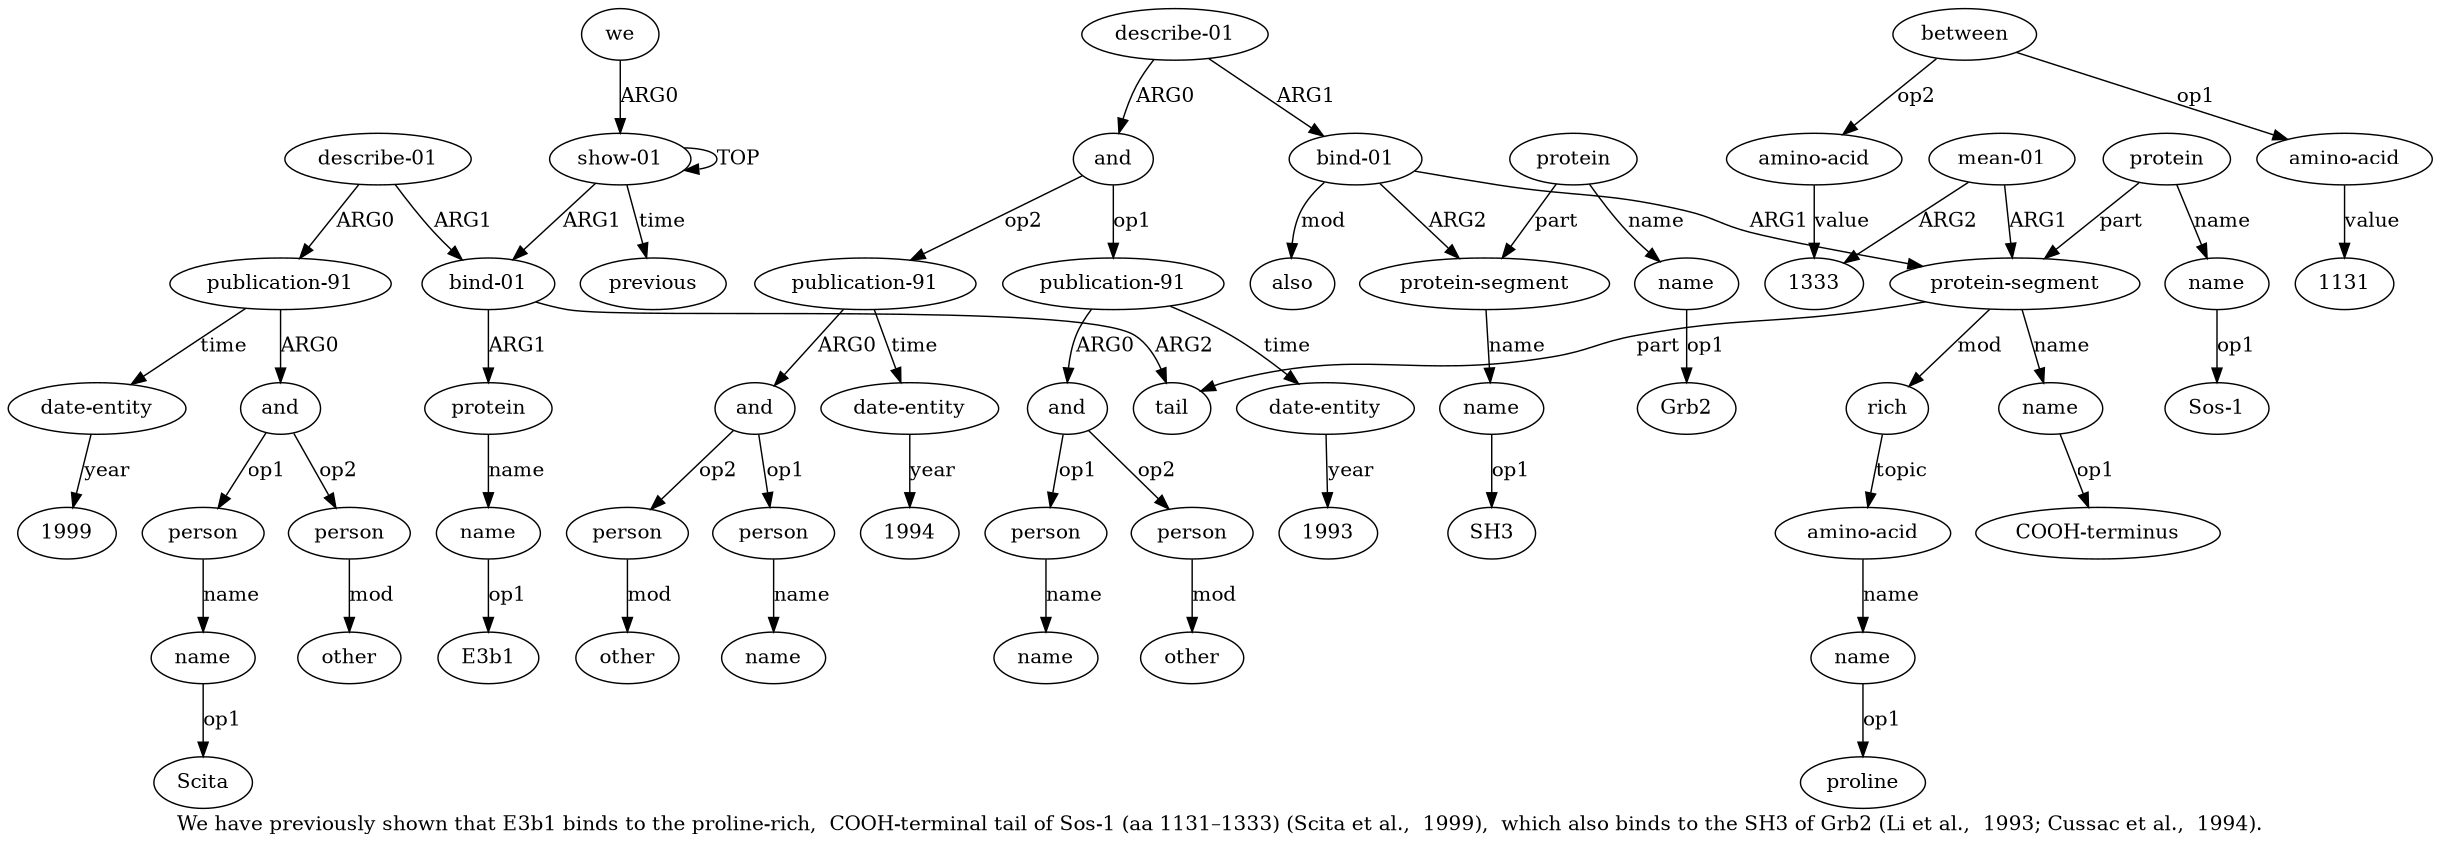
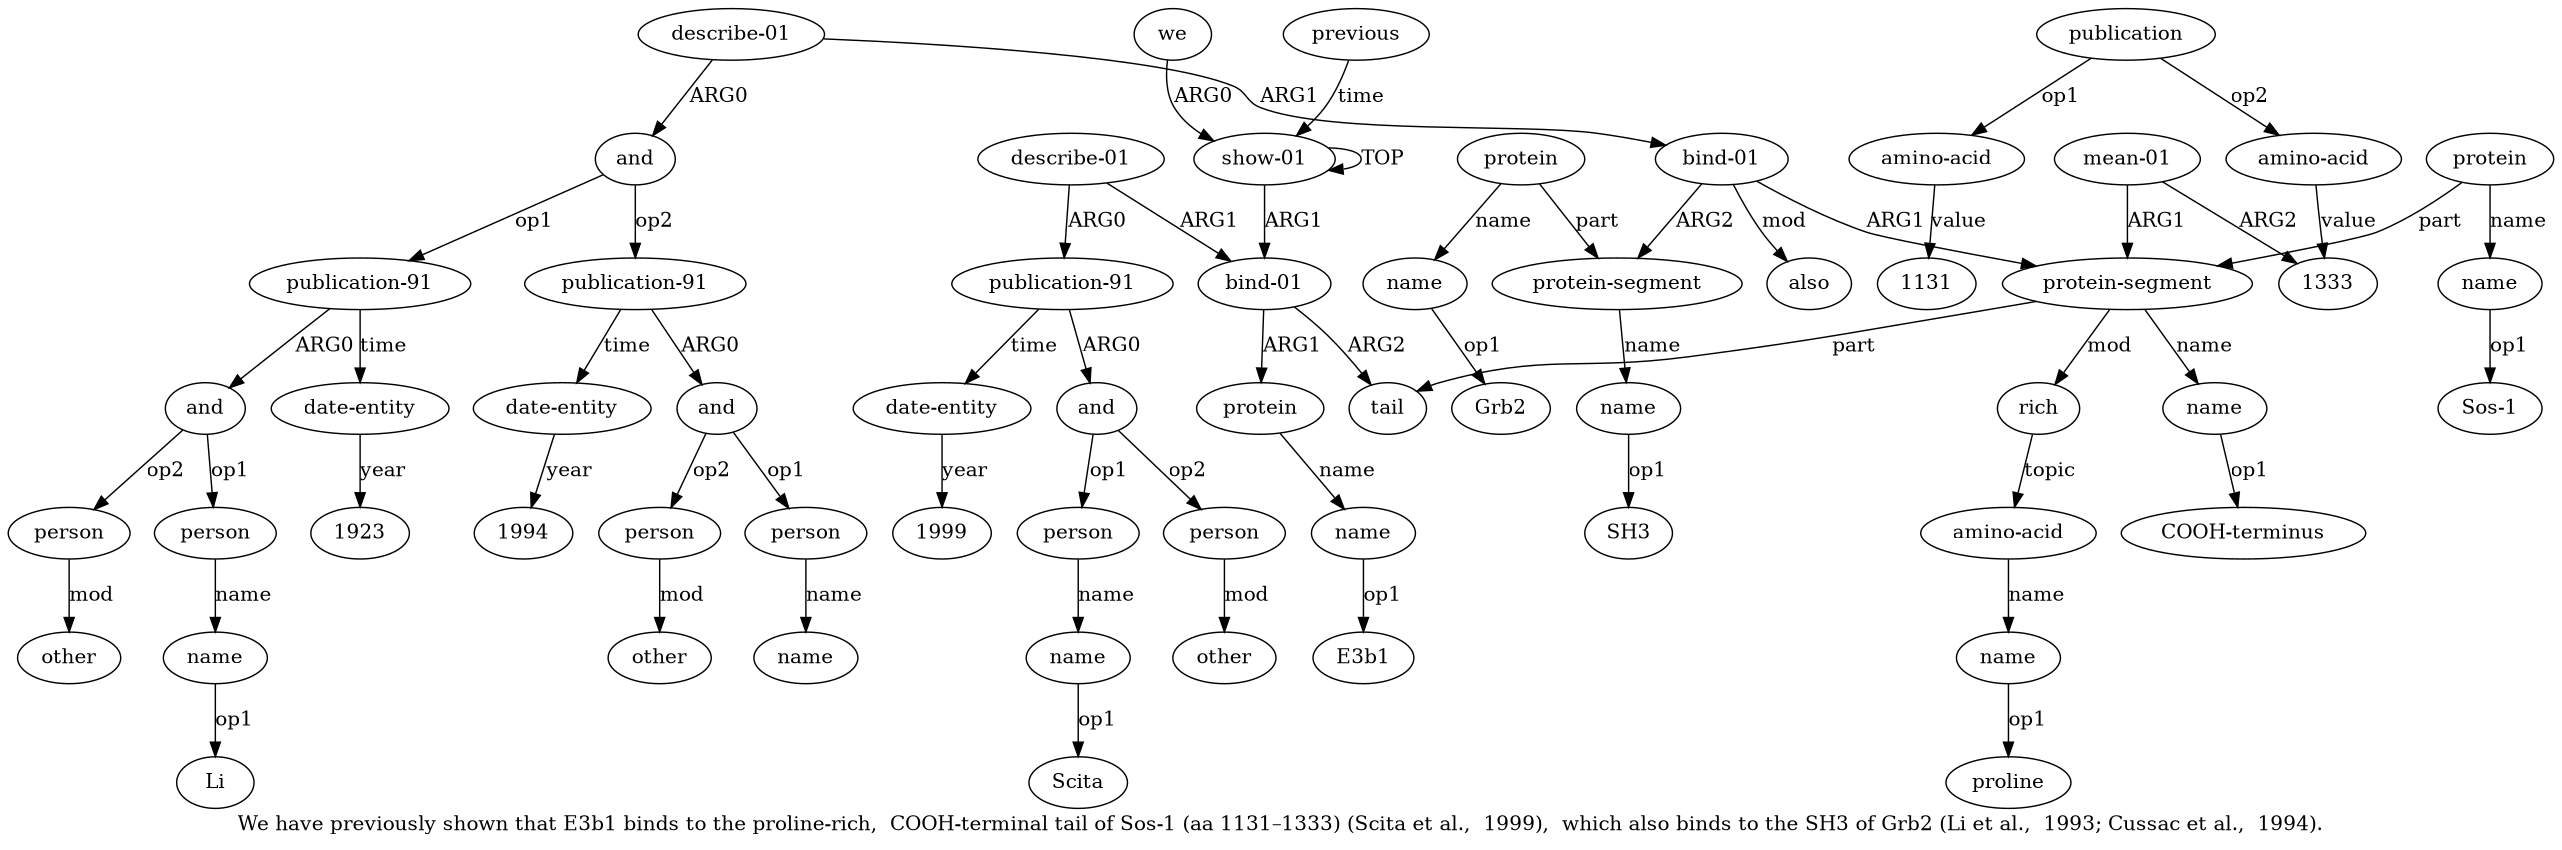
(1965, 34) -> (2126, 34)
(635, 215) -> (1332, 96)
(1328, 533) -> (360, 533)
none -> (215, 783)
